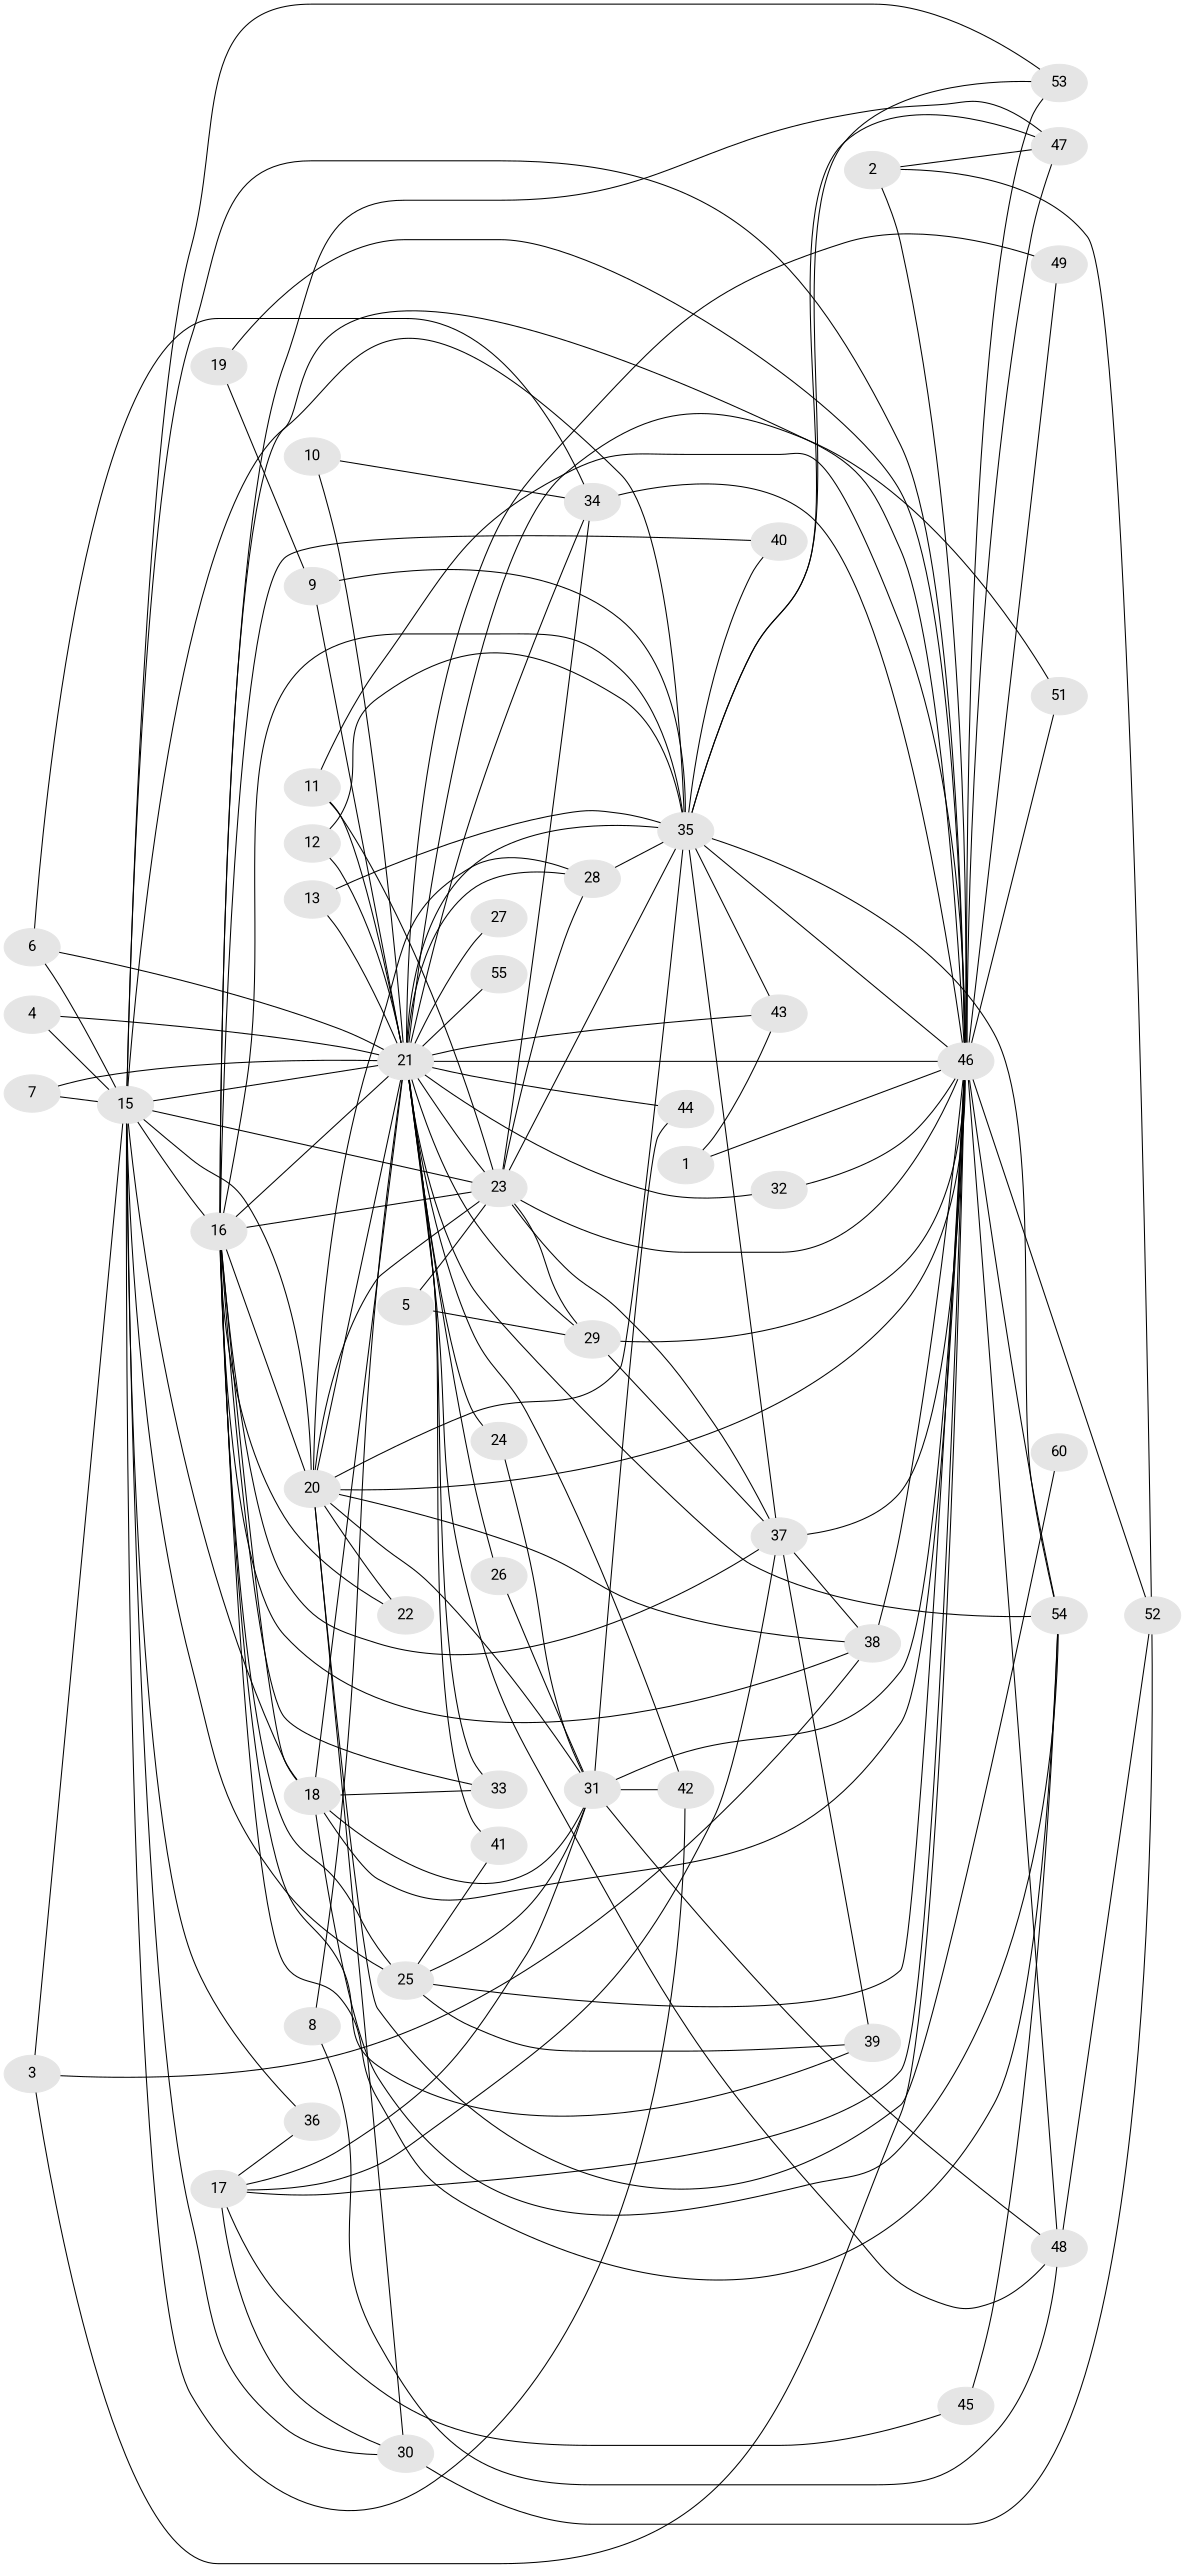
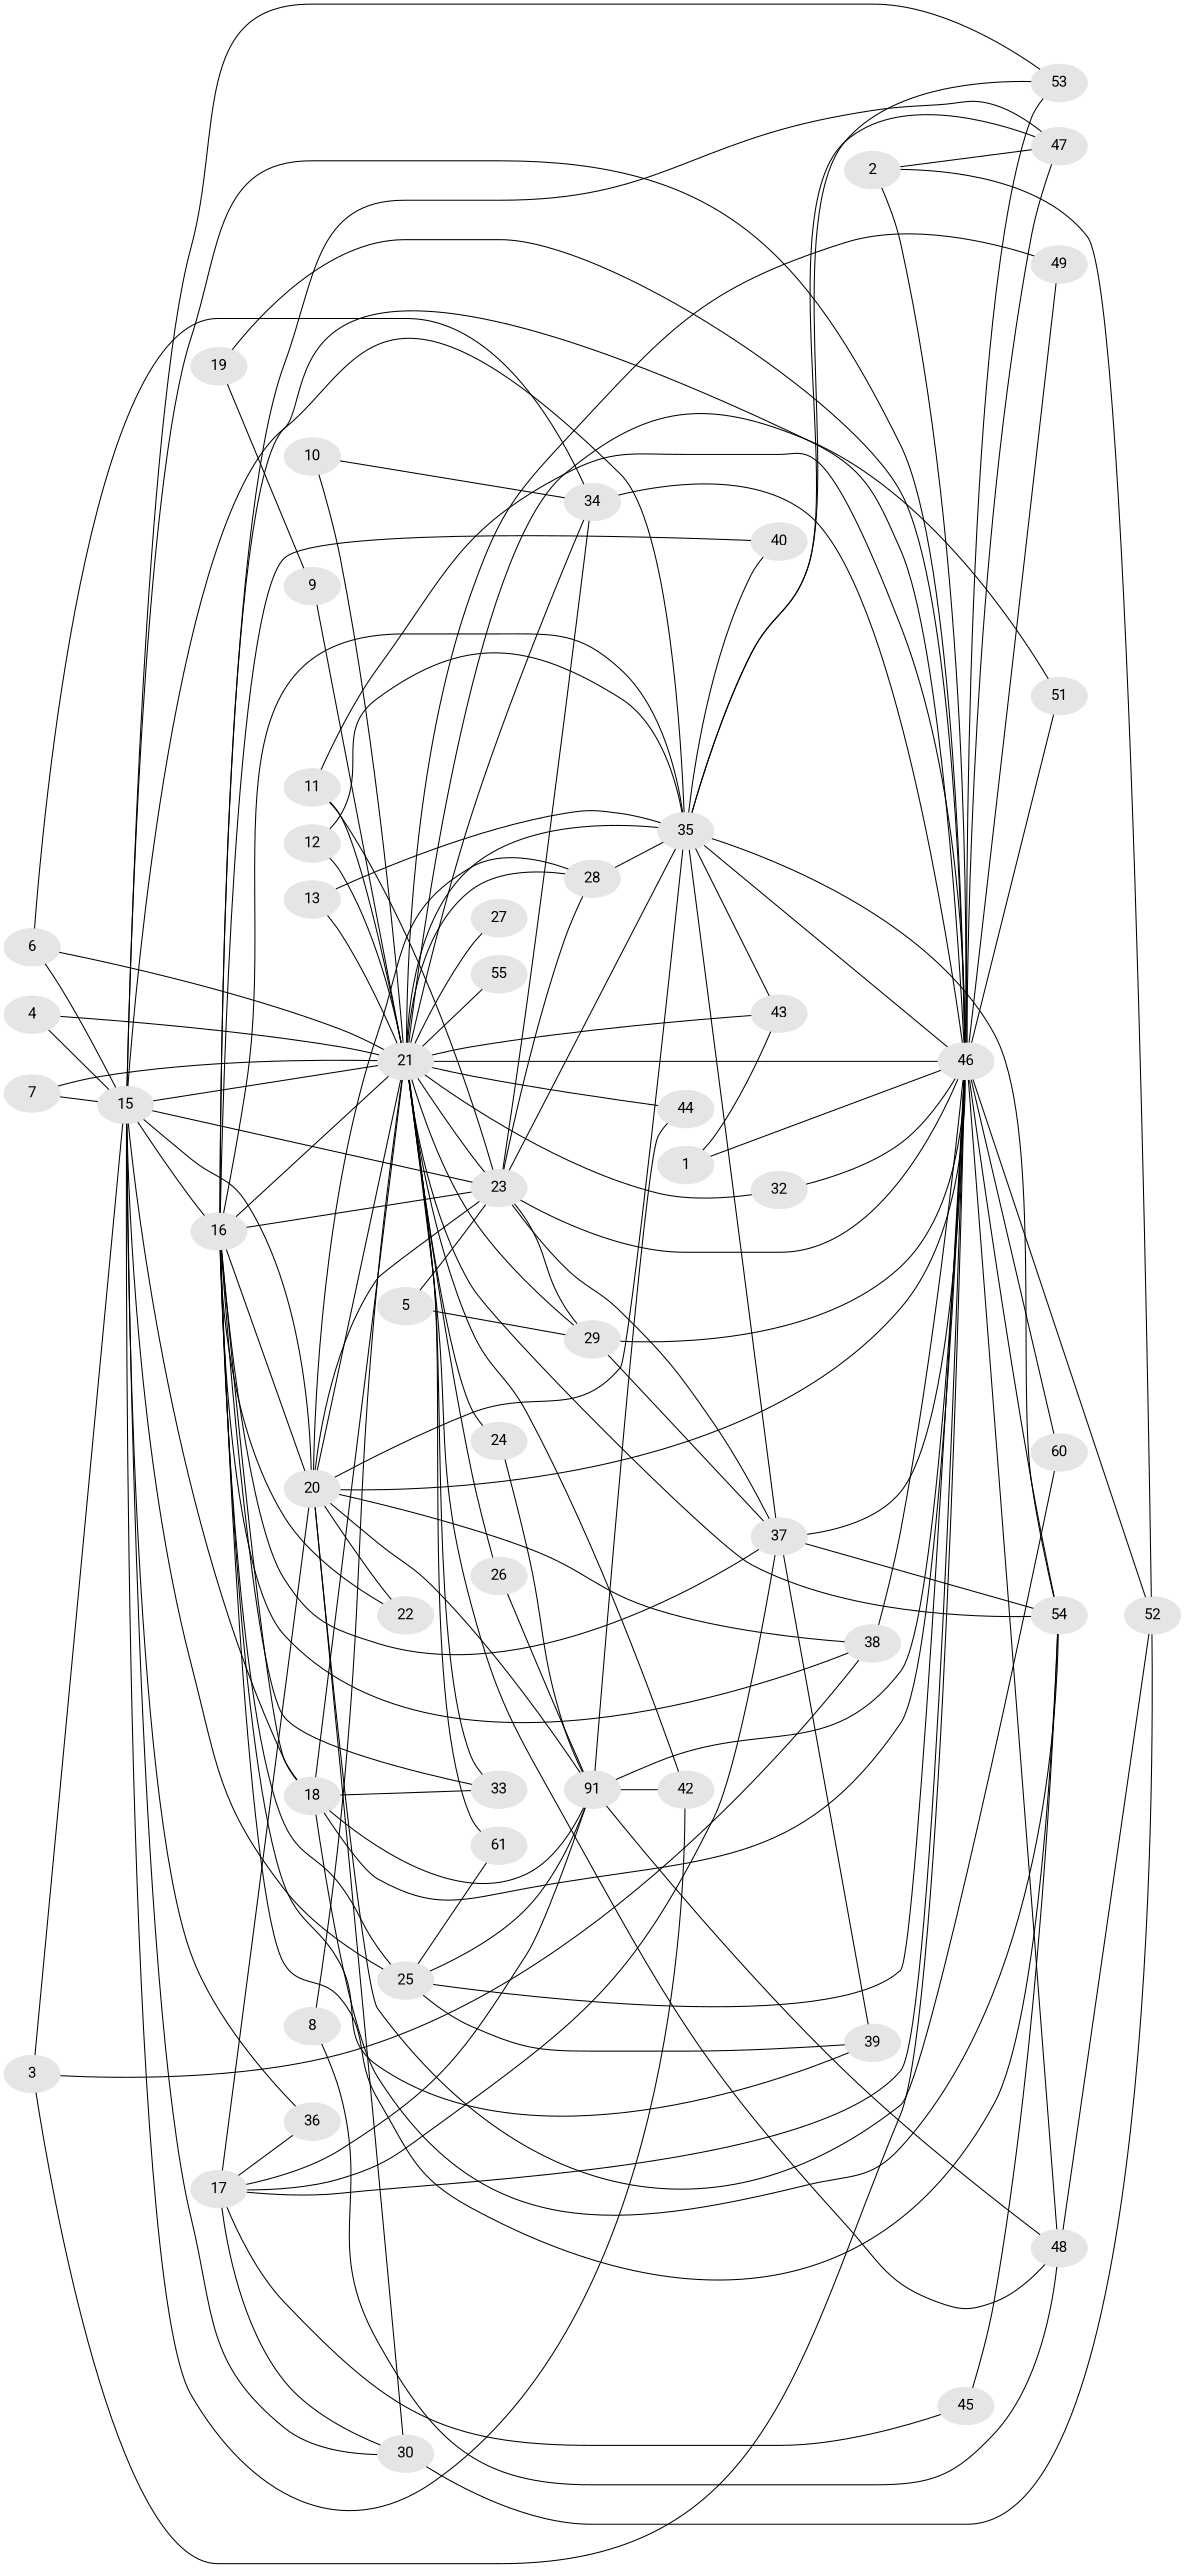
(574, 592) -> none
none -> (1013, 1257)
(821, 1584) -> (914, 1574)
(592, 1790) -> (592, 1790)
(499, 1846) -> (499, 1846)
none -> (259, 1889)
